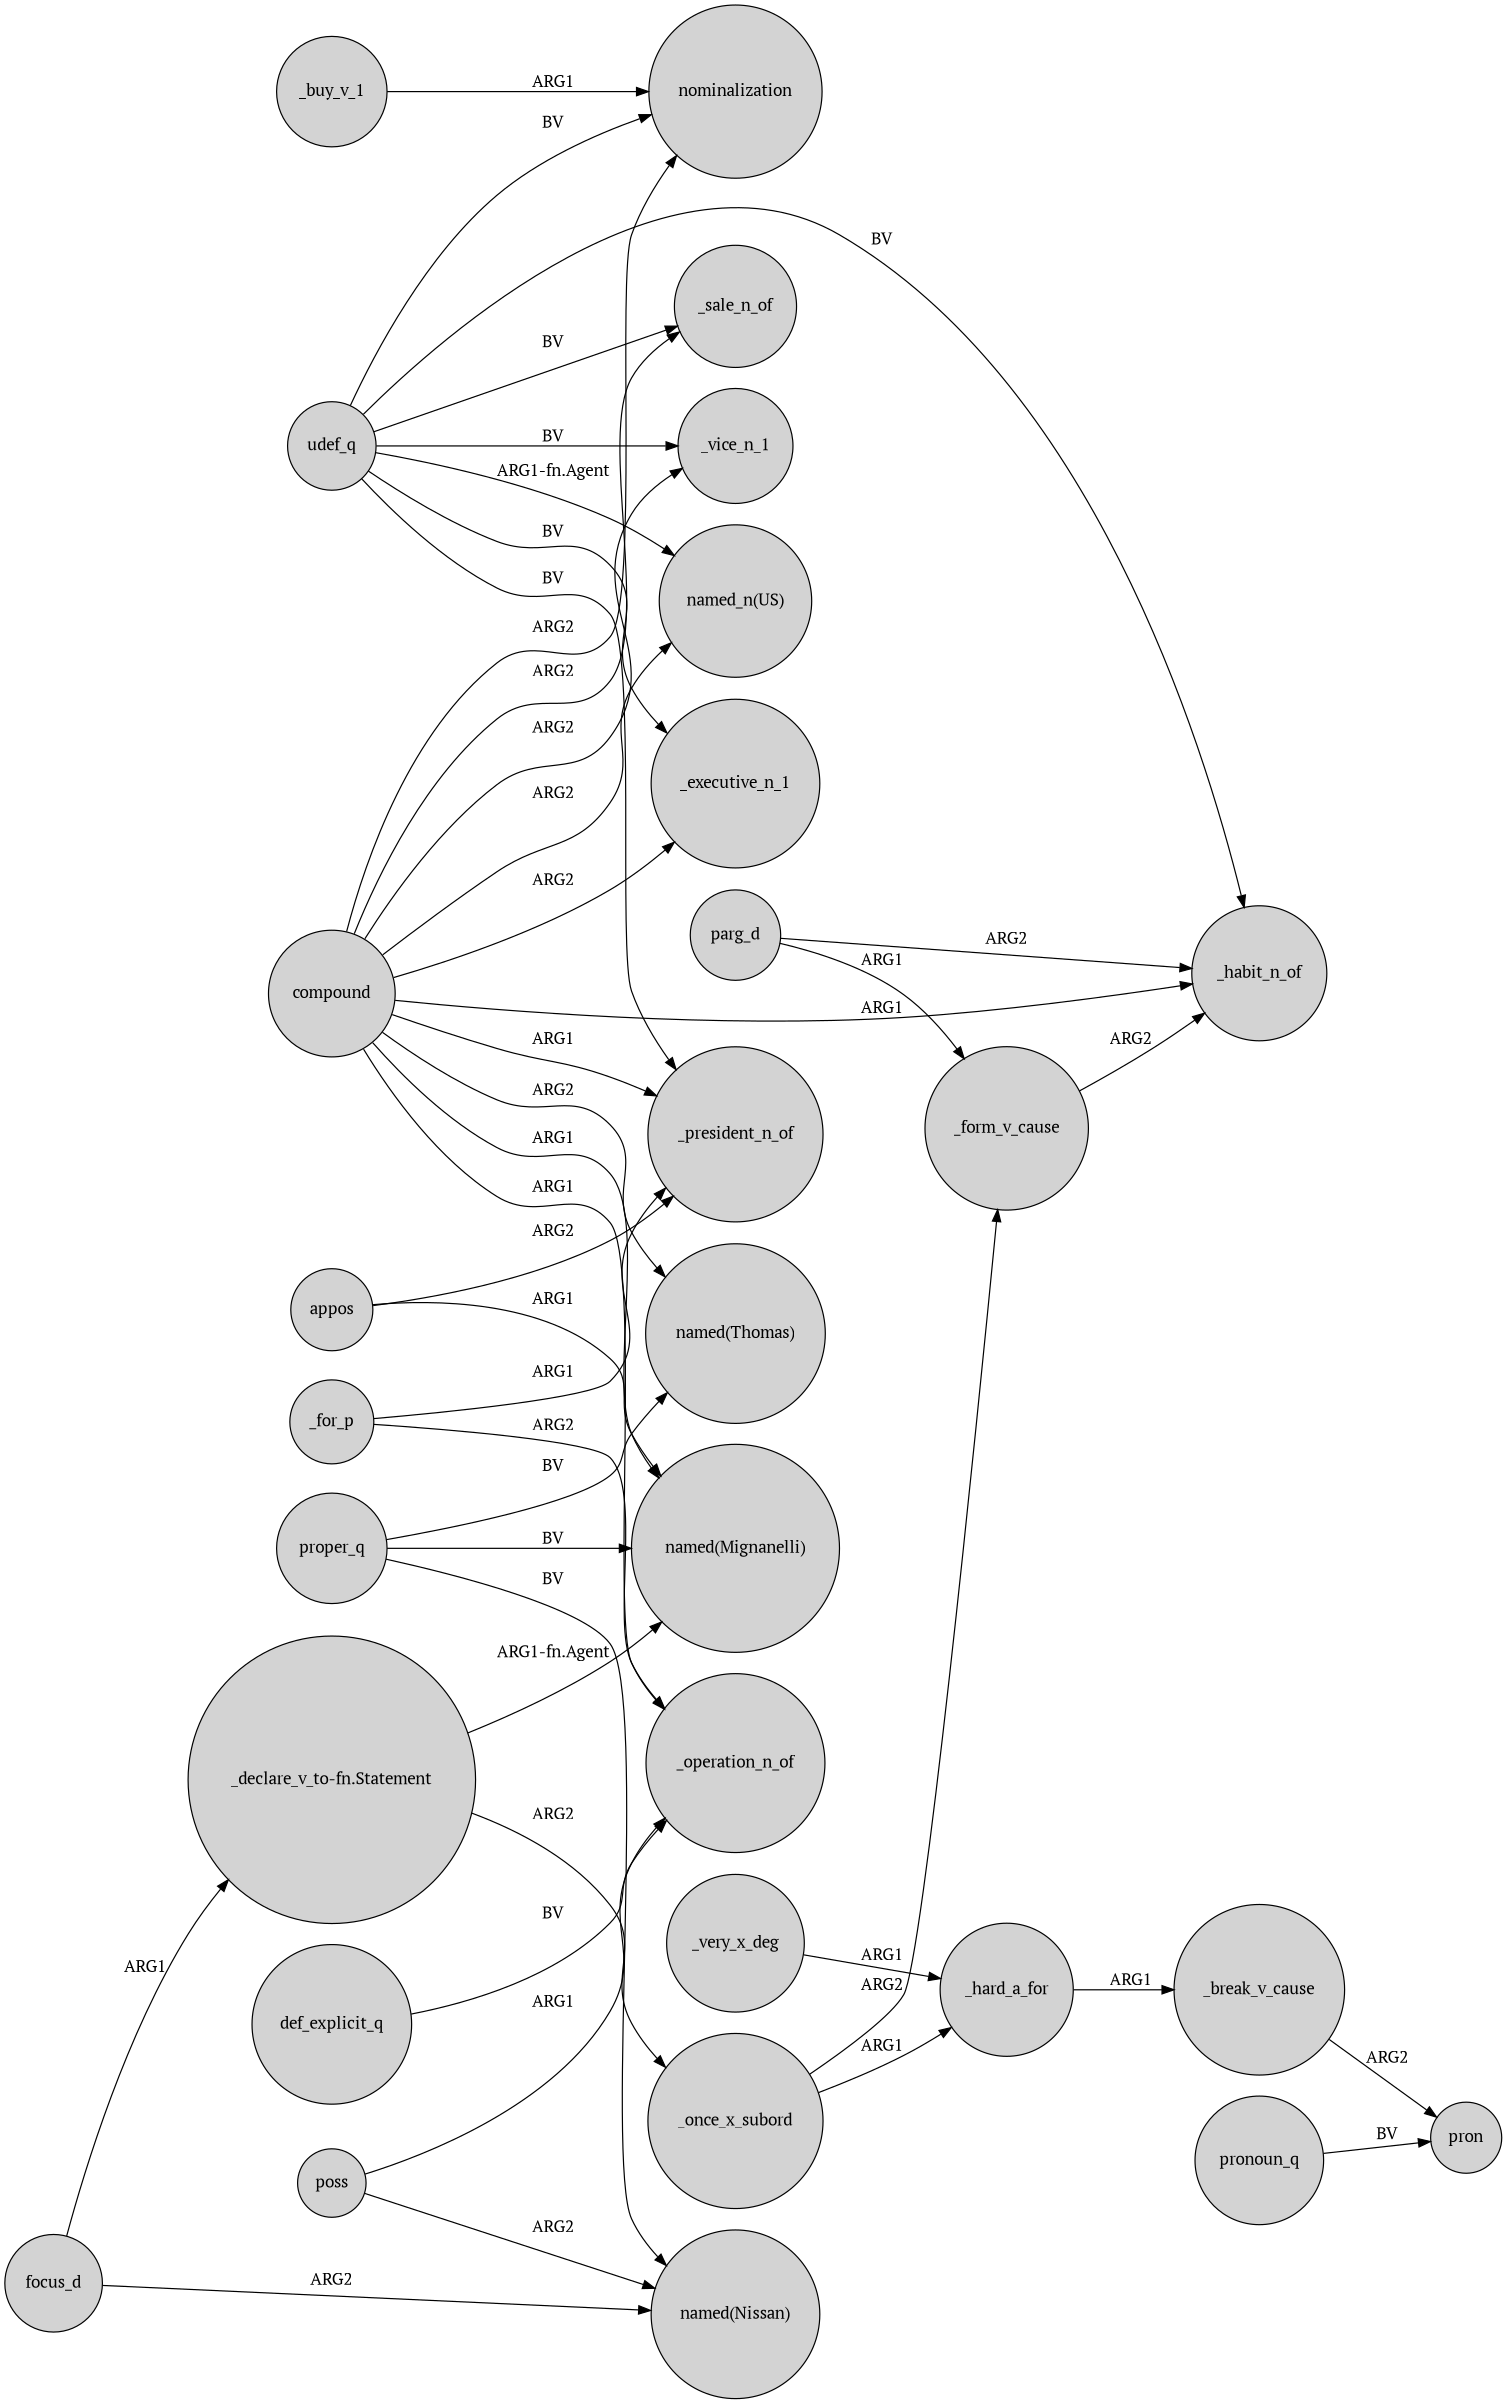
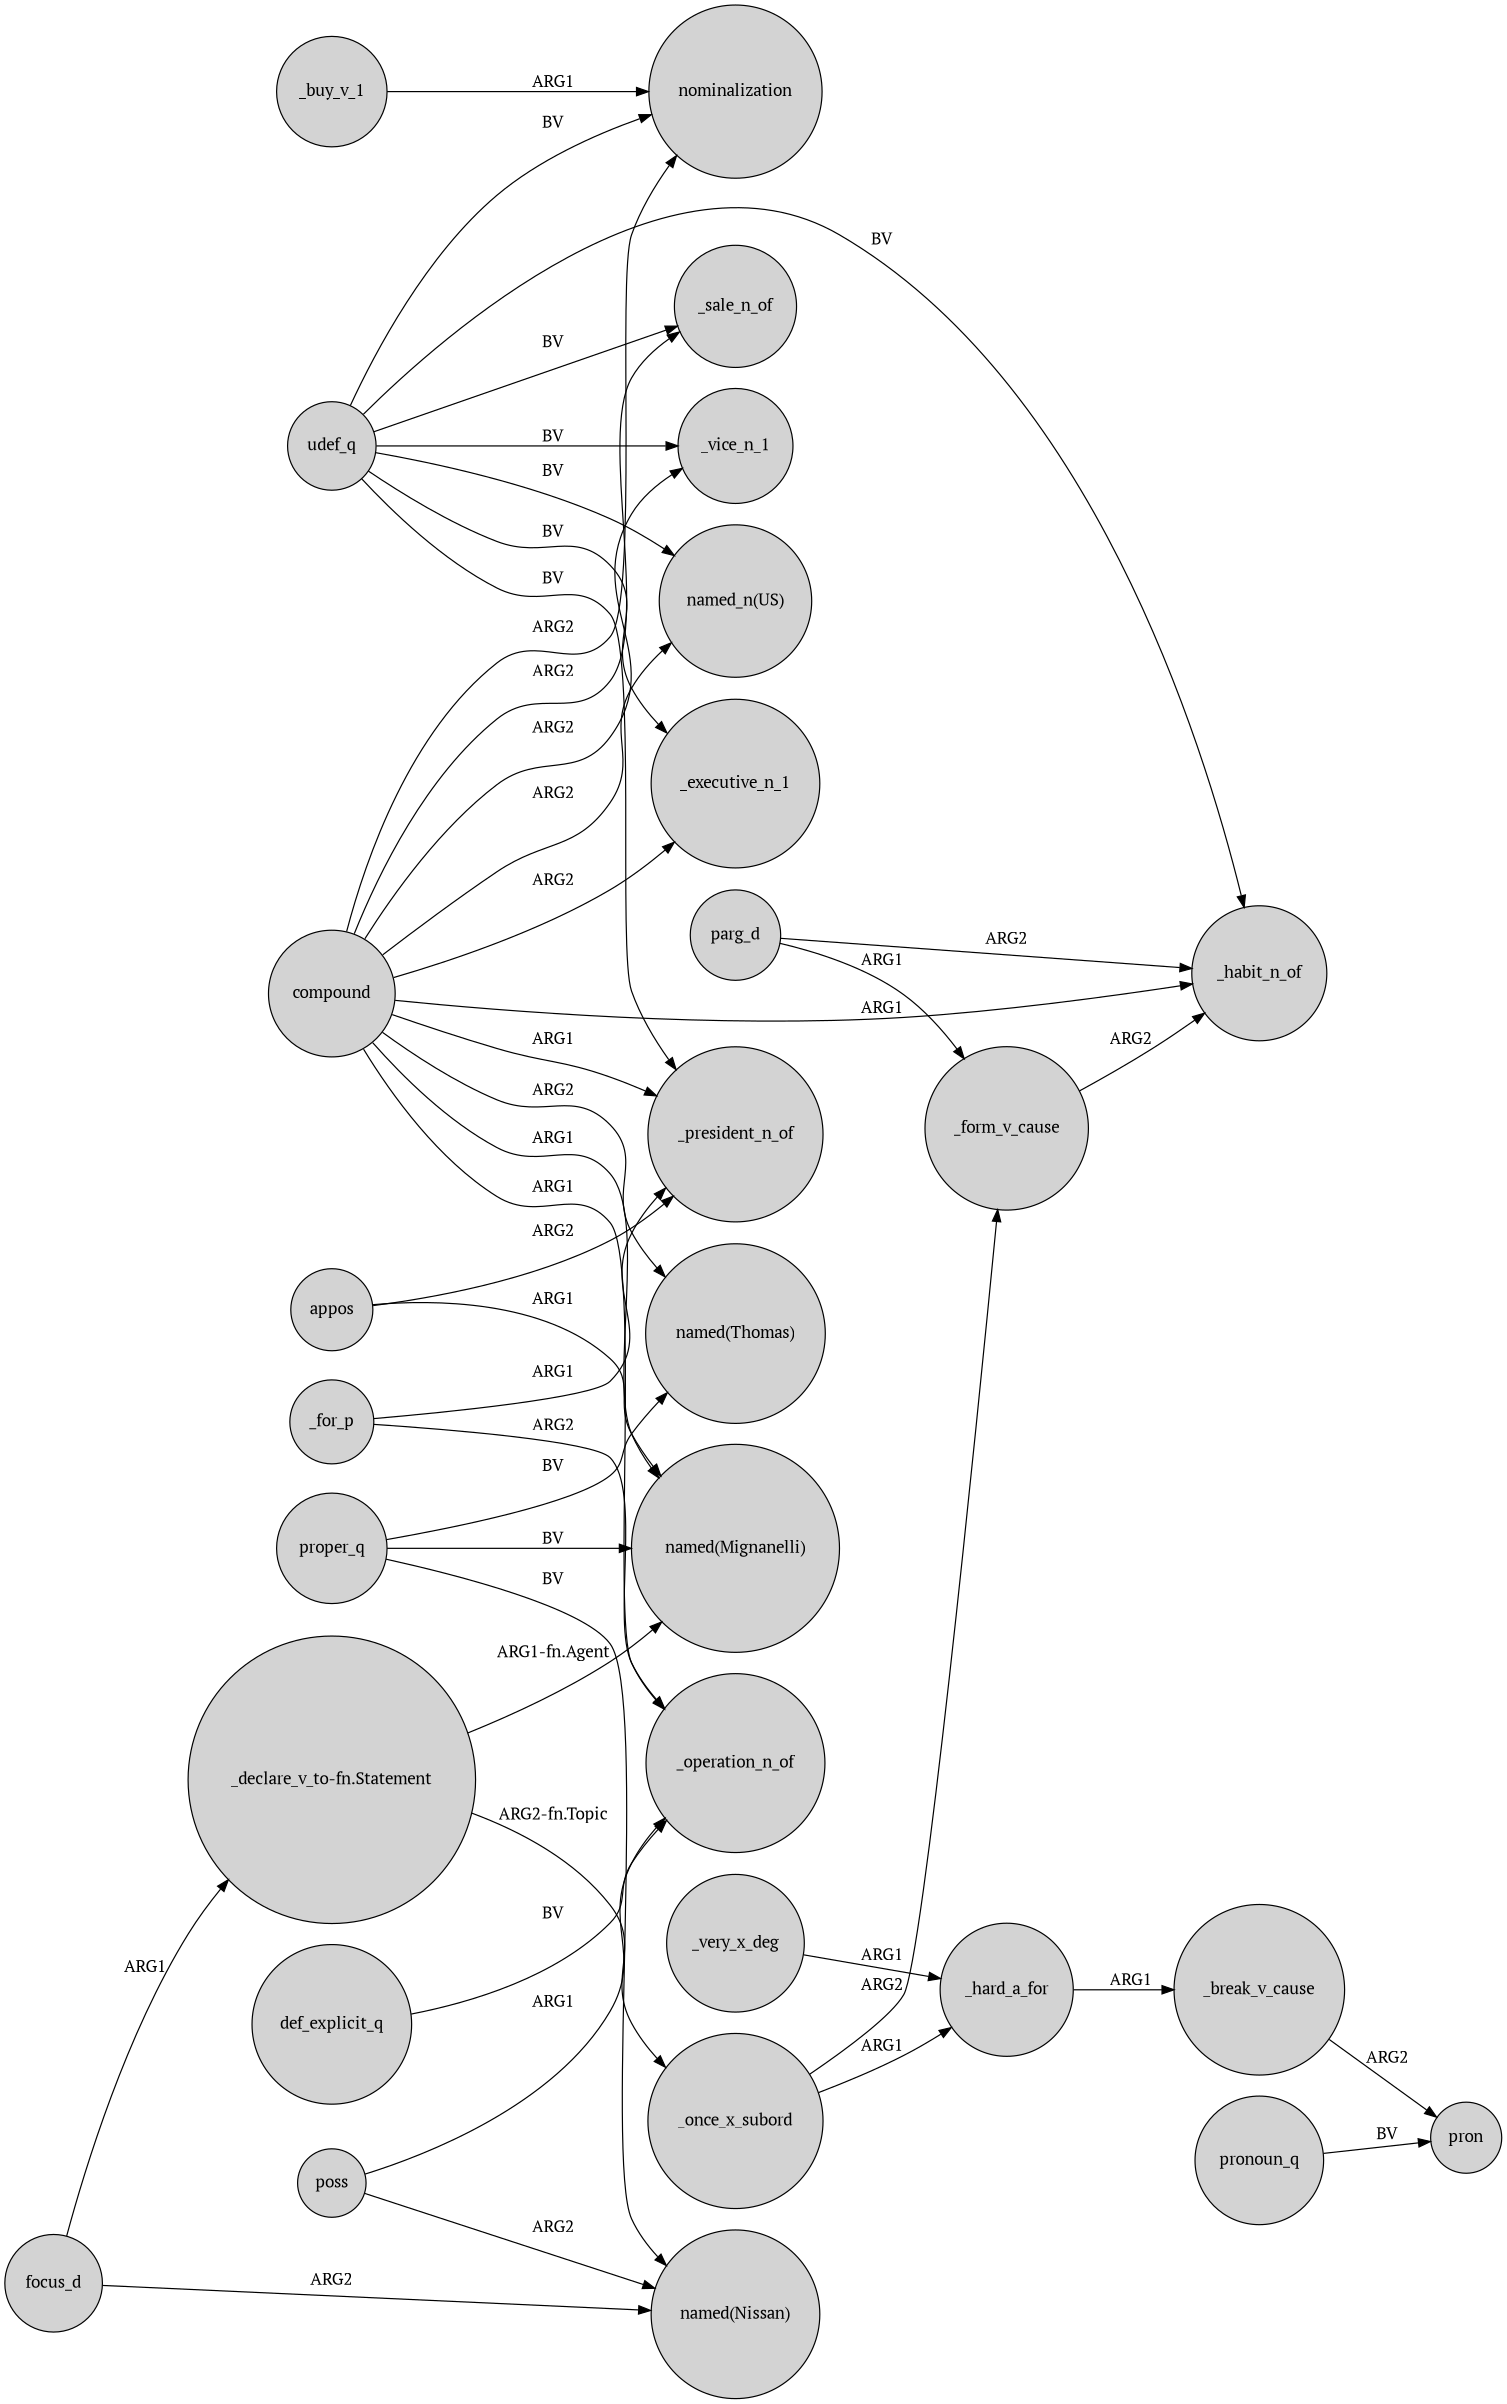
(553, 472) -> (553, 472)
(553, 1815) -> (553, 1815)
